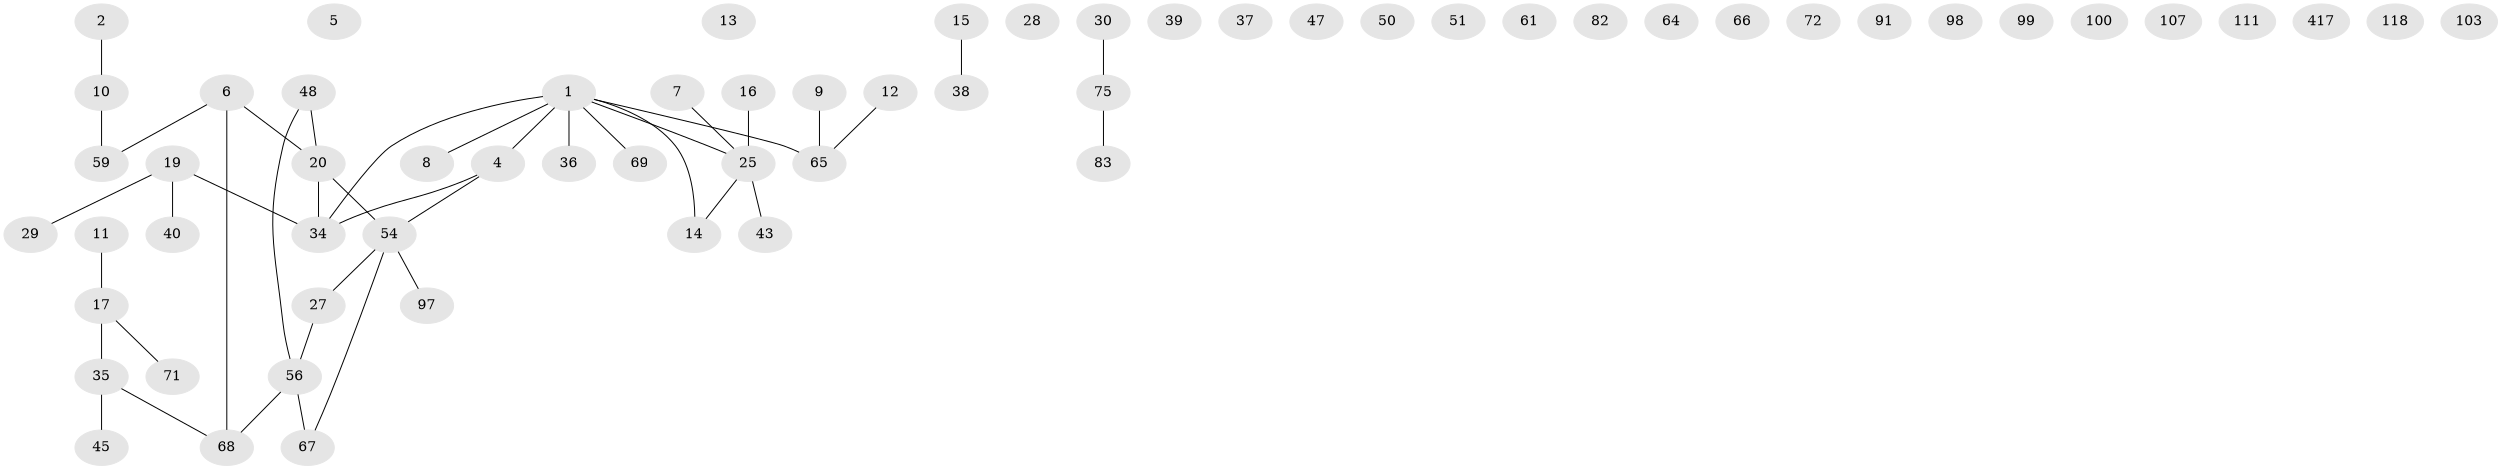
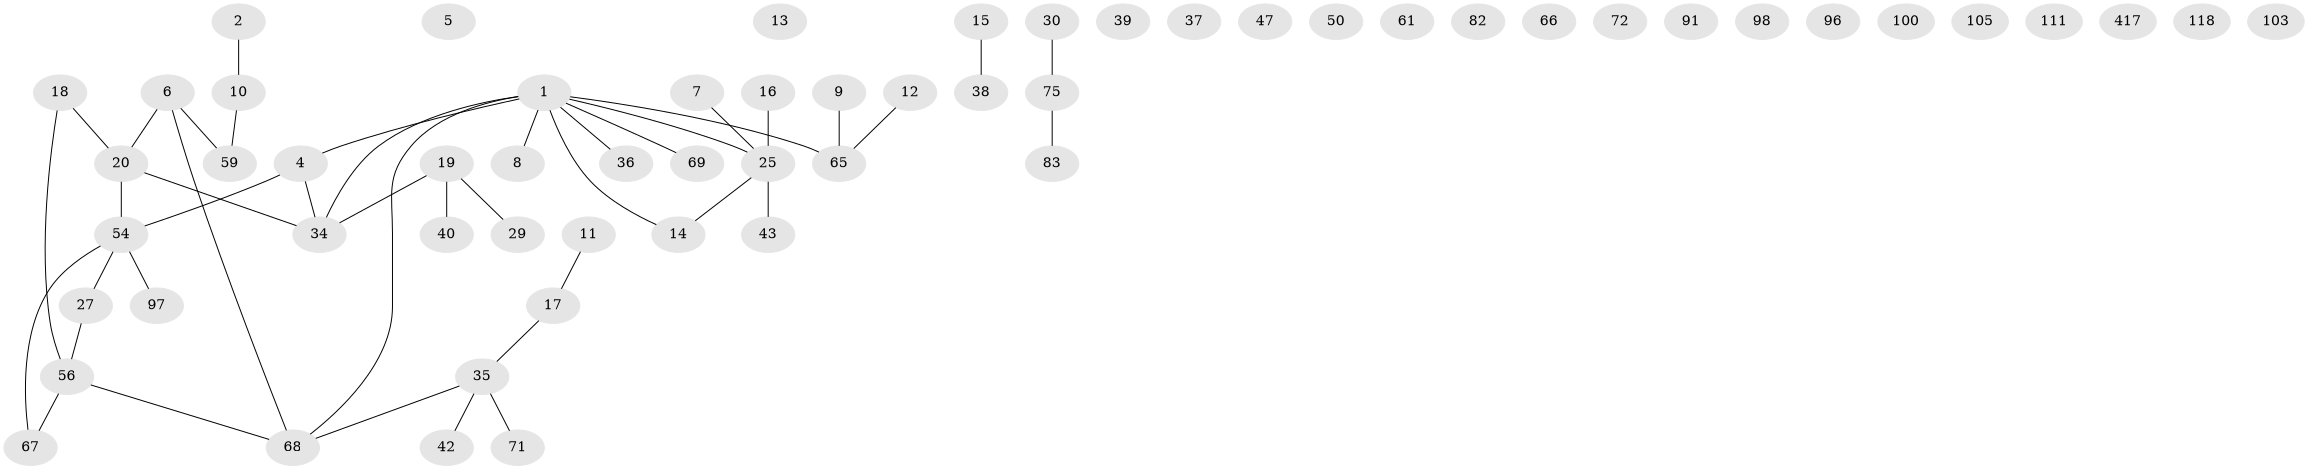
(1032, 22) -> none
(1458, 22) -> none
(1671, 22) -> none
(2026, 22) -> (1833, 22)
(2173, 22) -> (1980, 22)
(309, 93) -> (60, 93)
none -> (392, 242)
(137, 341) -> (500, 412)
(102, 448) -> (447, 448)
